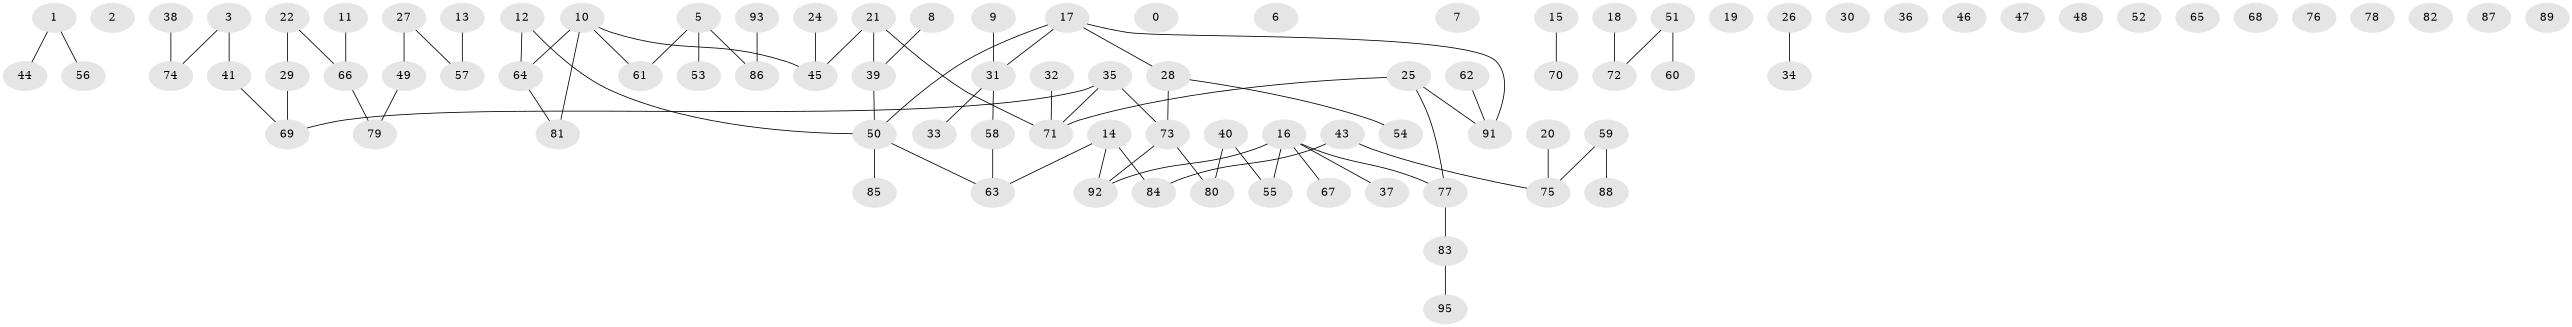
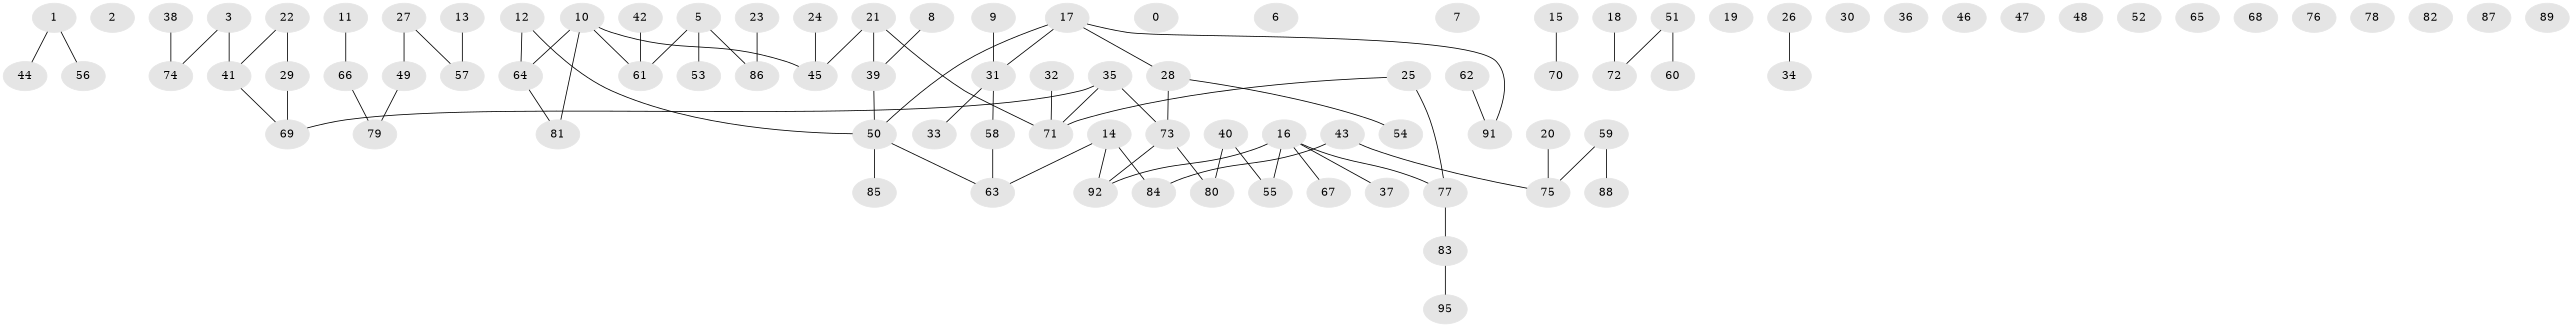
none -> (640, 18)
(757, 18) -> (757, 18)
(317, 47) -> (258, 47)
(1449, 105) -> none
